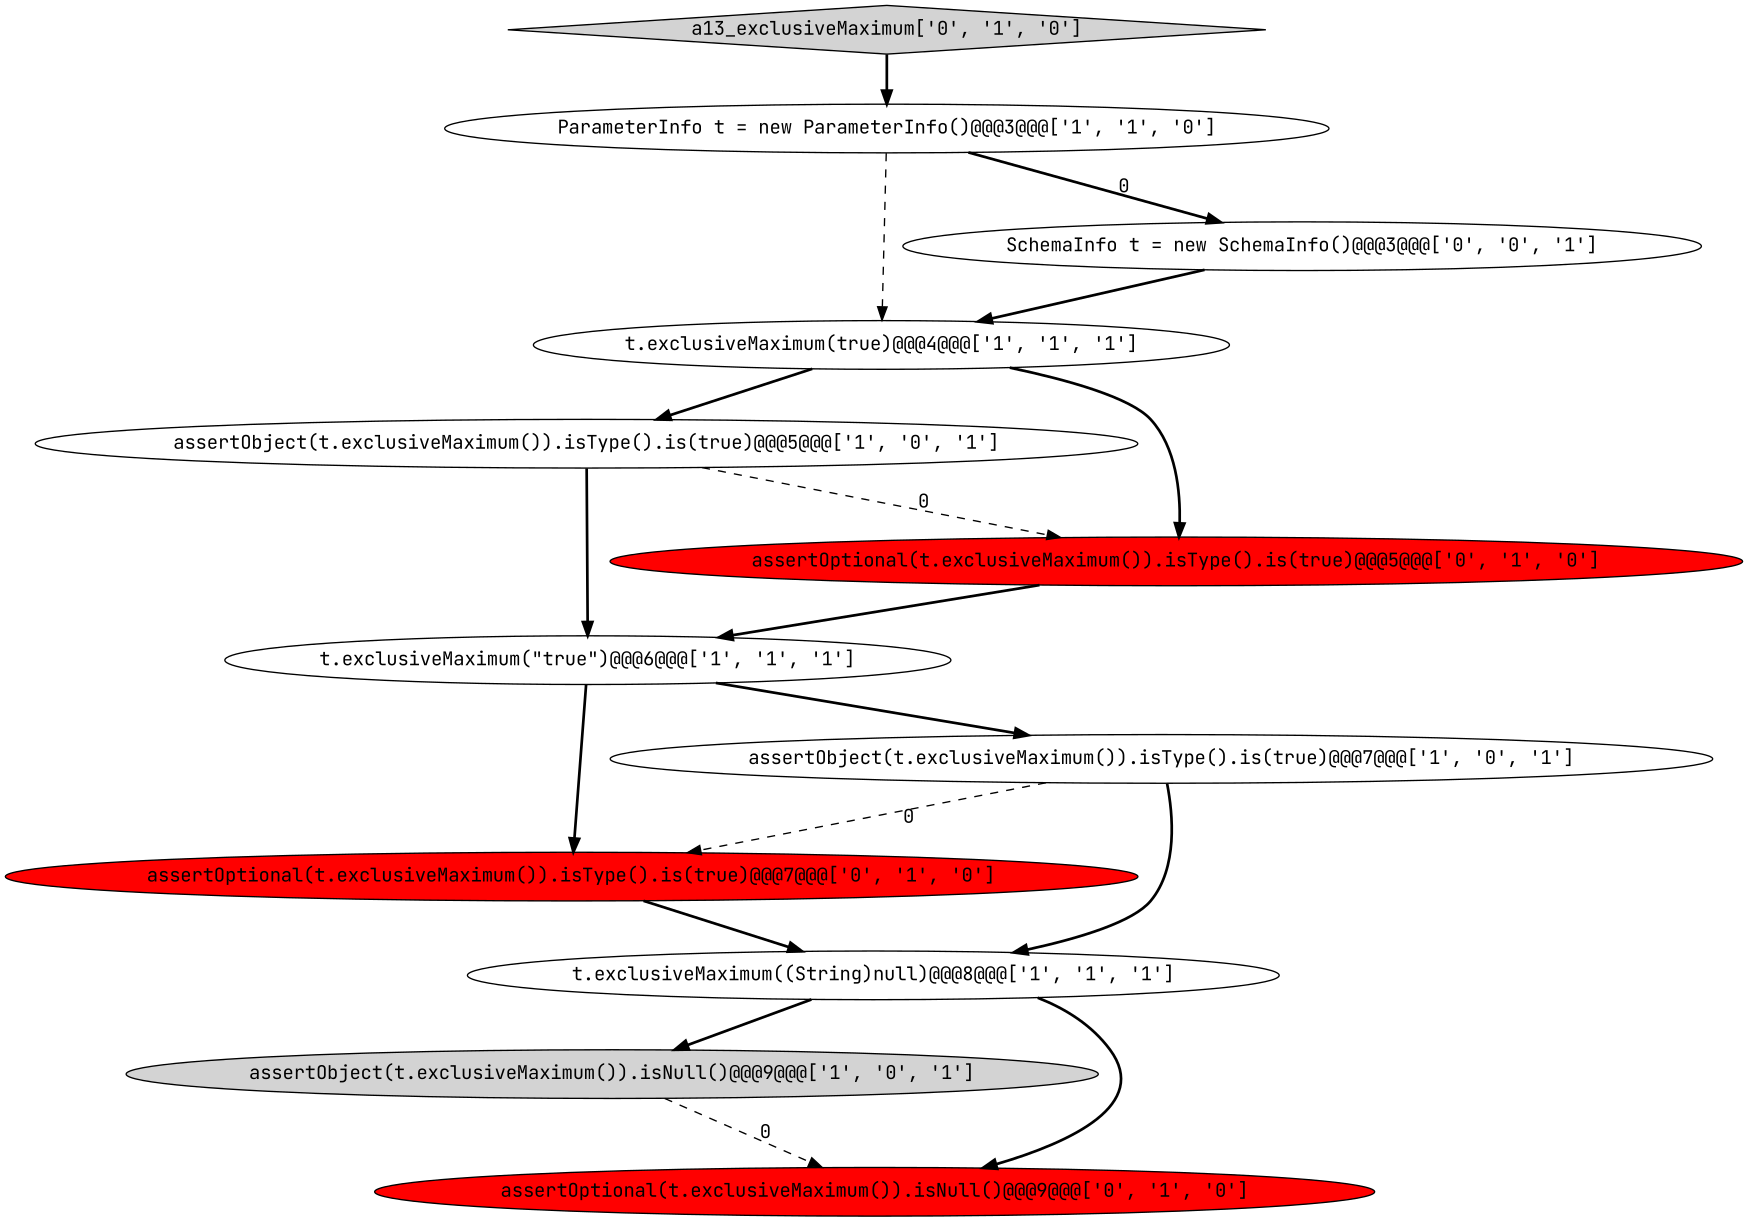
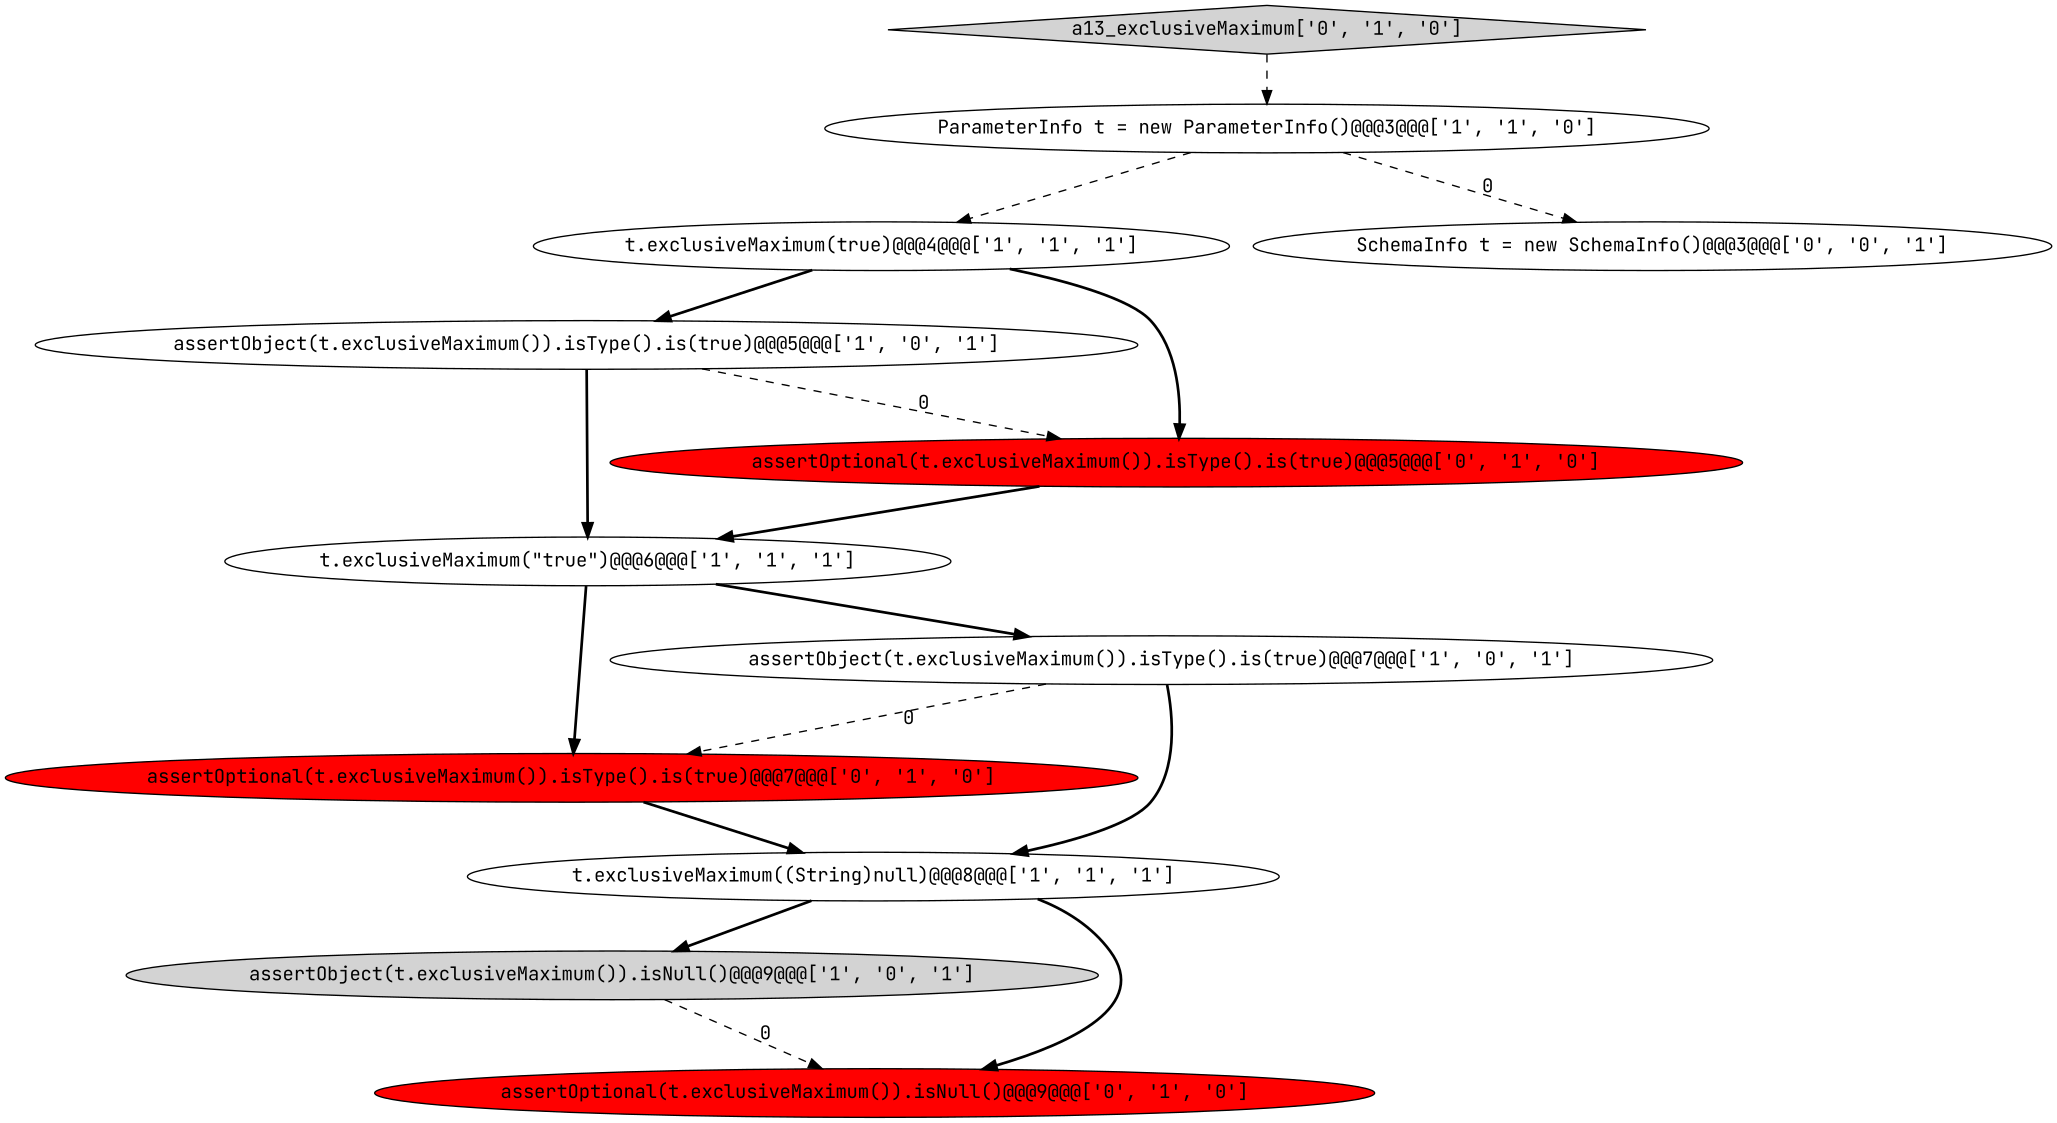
(887, 72) -> (1267, 72)
(1088, 186) -> (1453, 185)
(1098, 294) -> none
